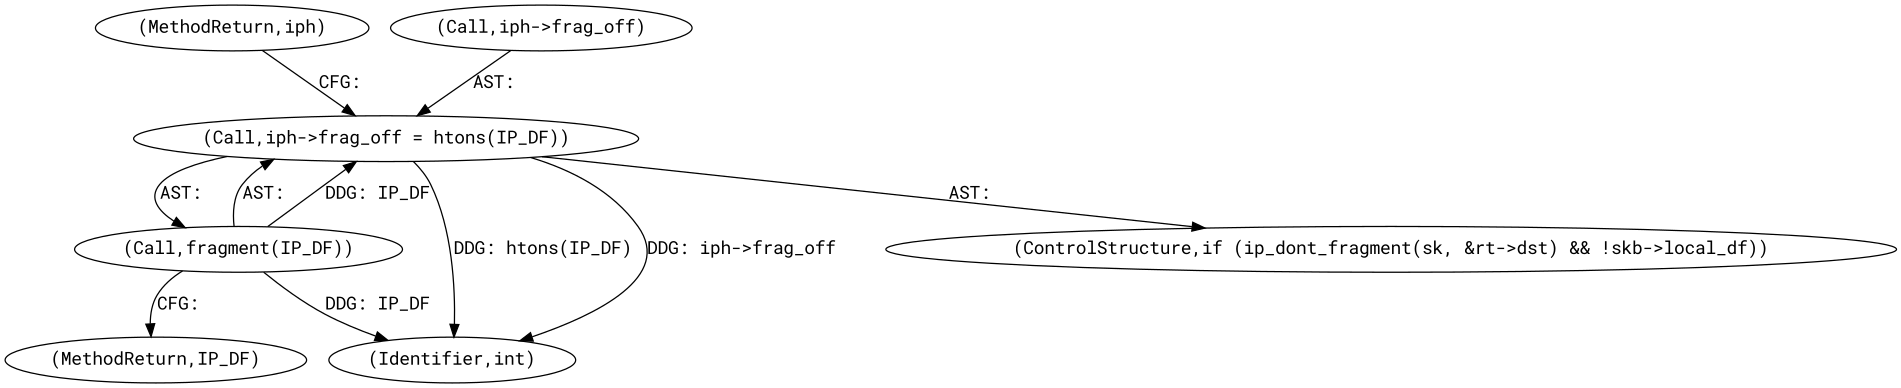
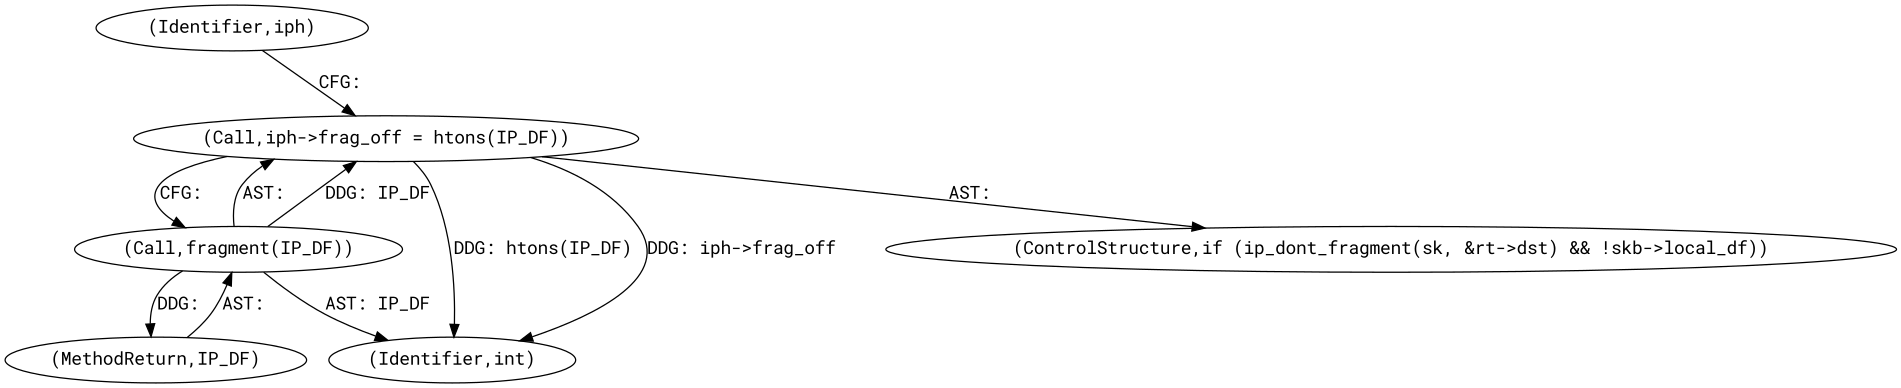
(232, 28) -> (232, 28)
(541, 28) -> none
(186, 194) -> (186, 194)
(184, 305) -> (184, 305)
(378, 305) -> (378, 305)
none -> (211, 314)
